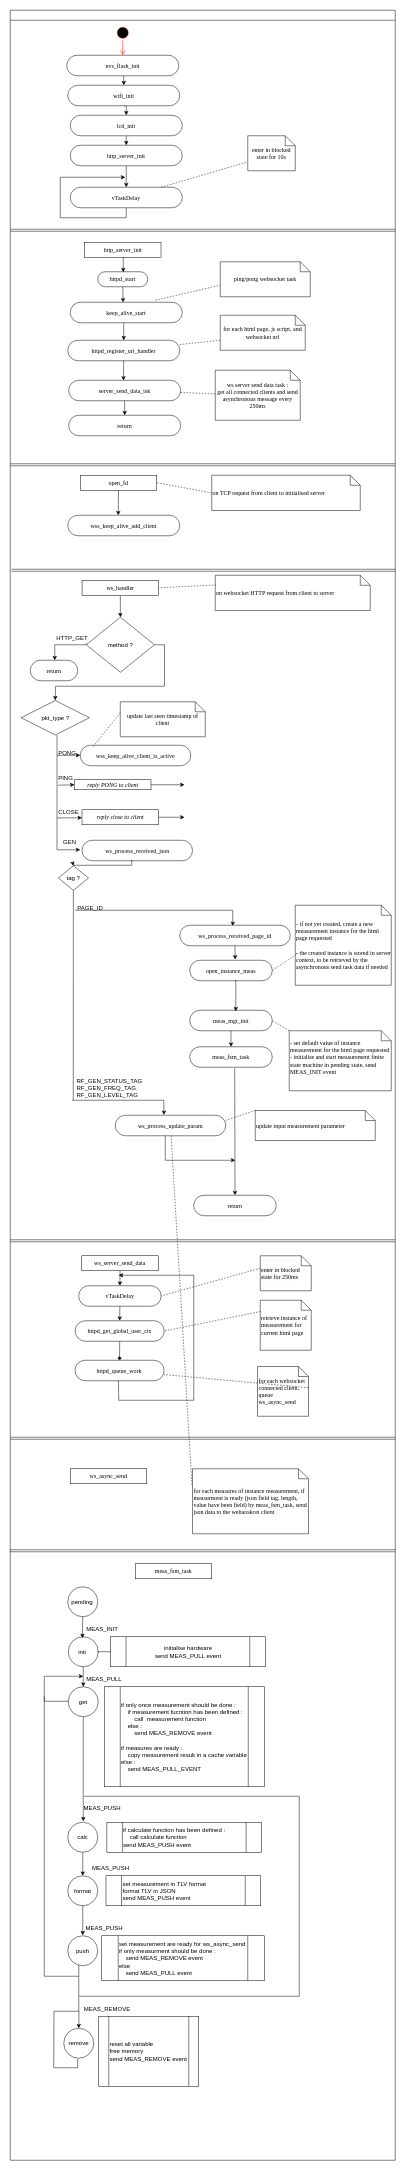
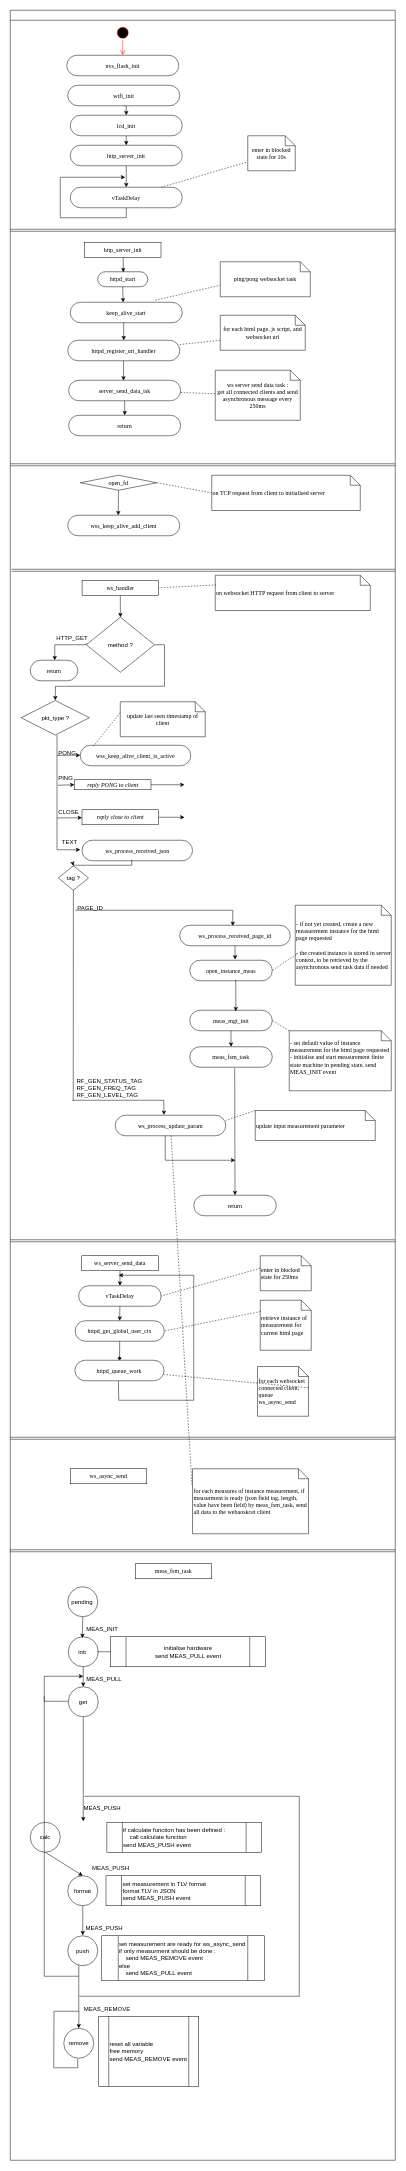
(124, 80) -> none
(119, 483) -> (119, 483)
(70, 842) -> (70, 842)
(251, 1501) -> (251, 1501)
(184, 1737) -> none
(83, 1837) -> (45, 1837)
